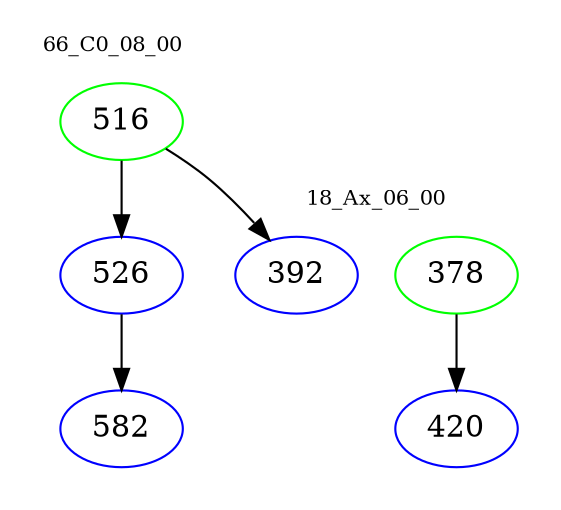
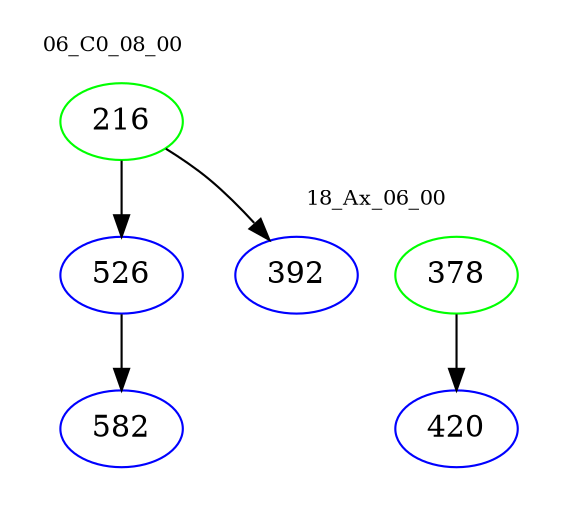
(113, 46) -> (113, 46)
(122, 122) -> (122, 122)
